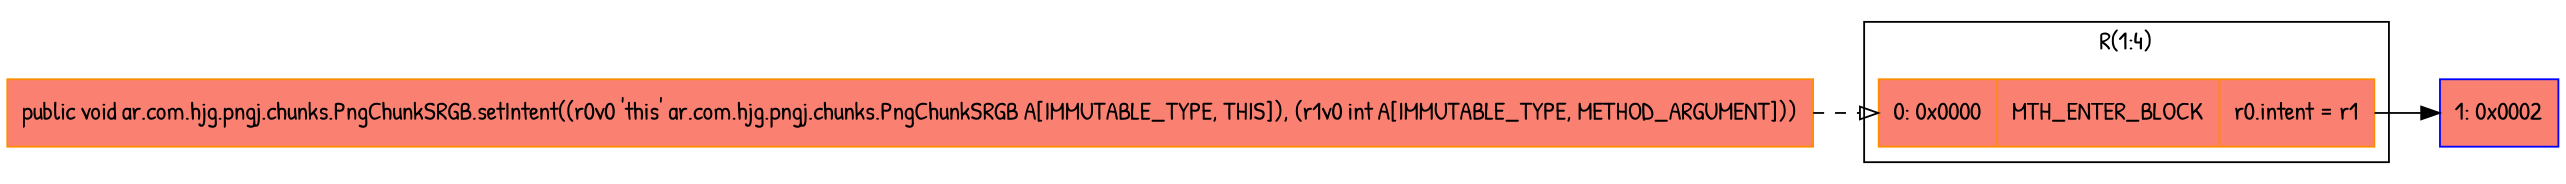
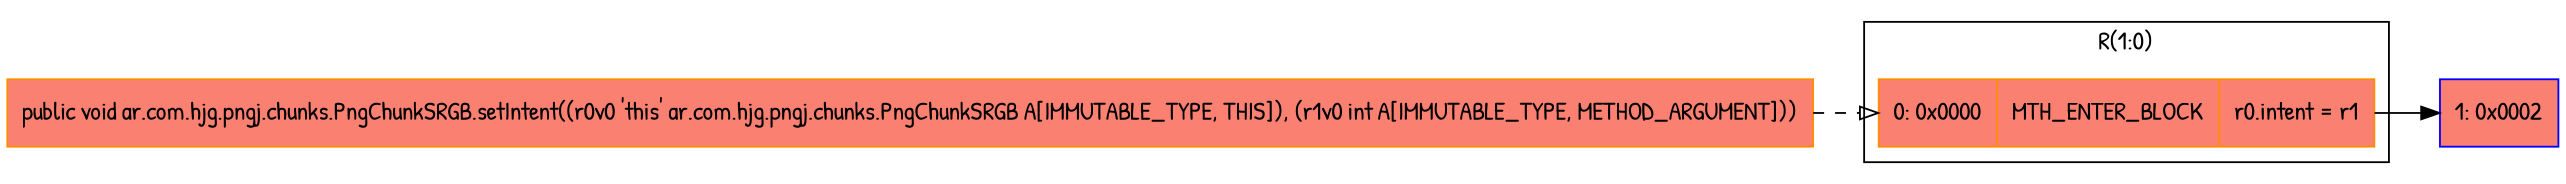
(2127, 43) -> (2127, 43)
